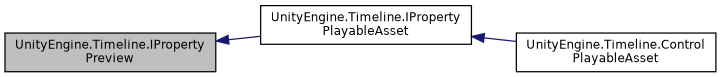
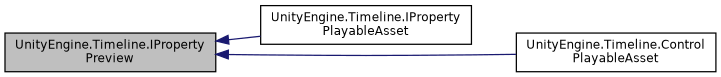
(500, 40) -> (372, 55)
